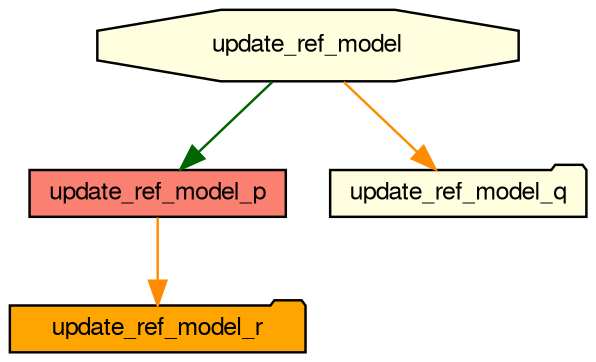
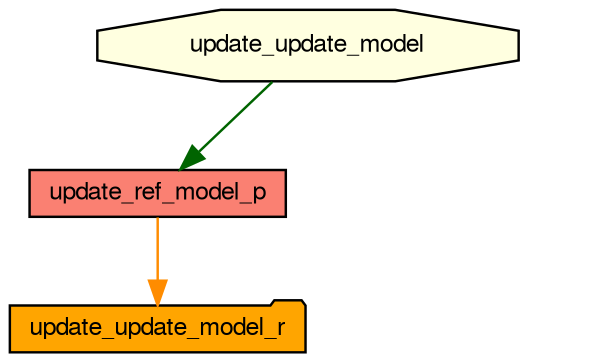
(308, 46) -> (308, 46)
(458, 193) -> none
(158, 329) -> (158, 329)
